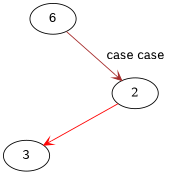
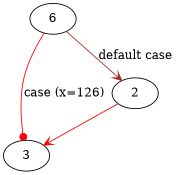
(136, 56) -> (136, 56)
none -> (23, 81)
